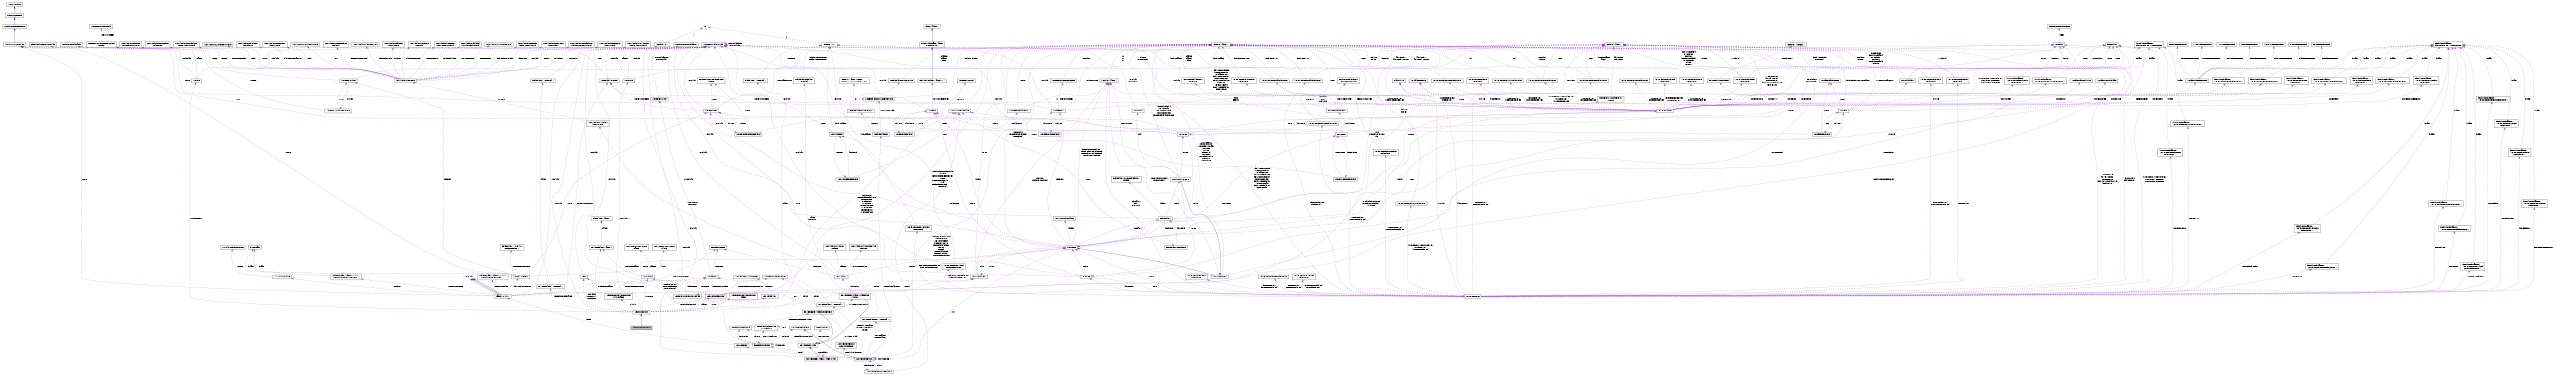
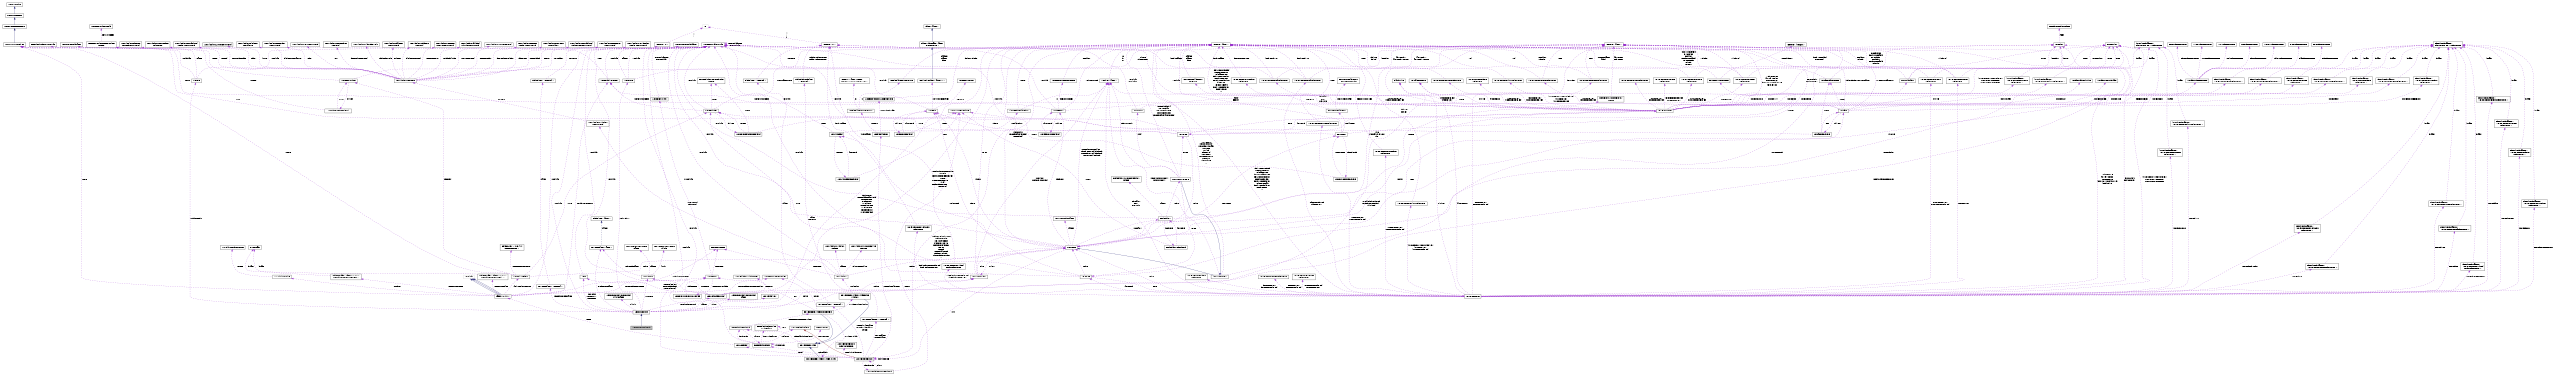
(534, 58) -> (534, 58)
(1475, 105) -> (1475, 105)
(338, 111) -> (338, 111)
(2476, 277) -> (2476, 277)
